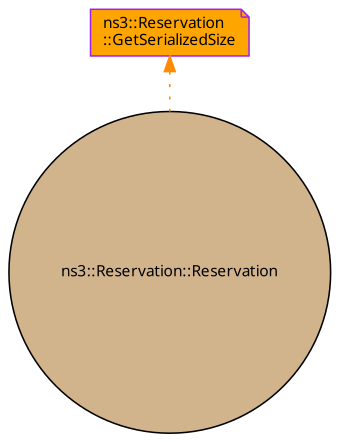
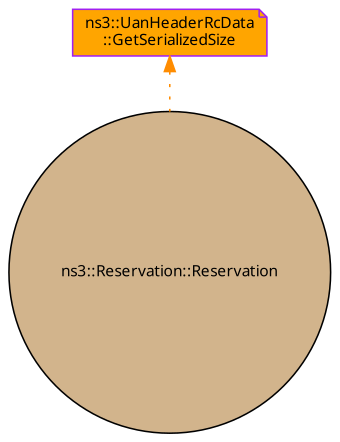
(170, 33) -> (170, 33)
